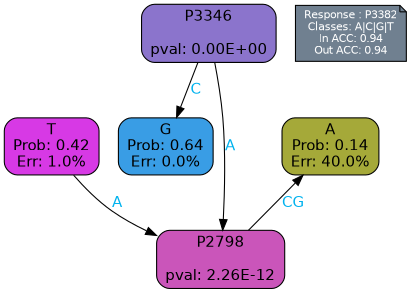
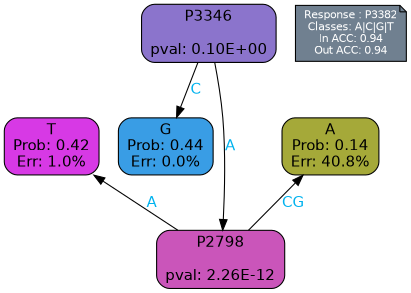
(209, 33) -> (209, 33)
(166, 146) -> (166, 146)
(330, 146) -> (330, 146)
(107, 207) -> (140, 206)
